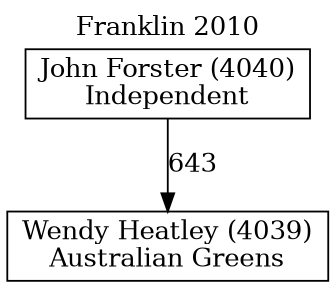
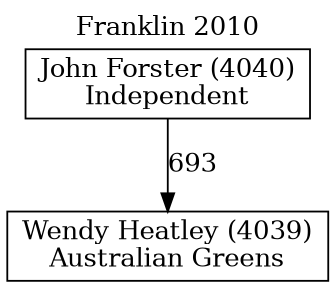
(193, 165) -> (193, 165)
